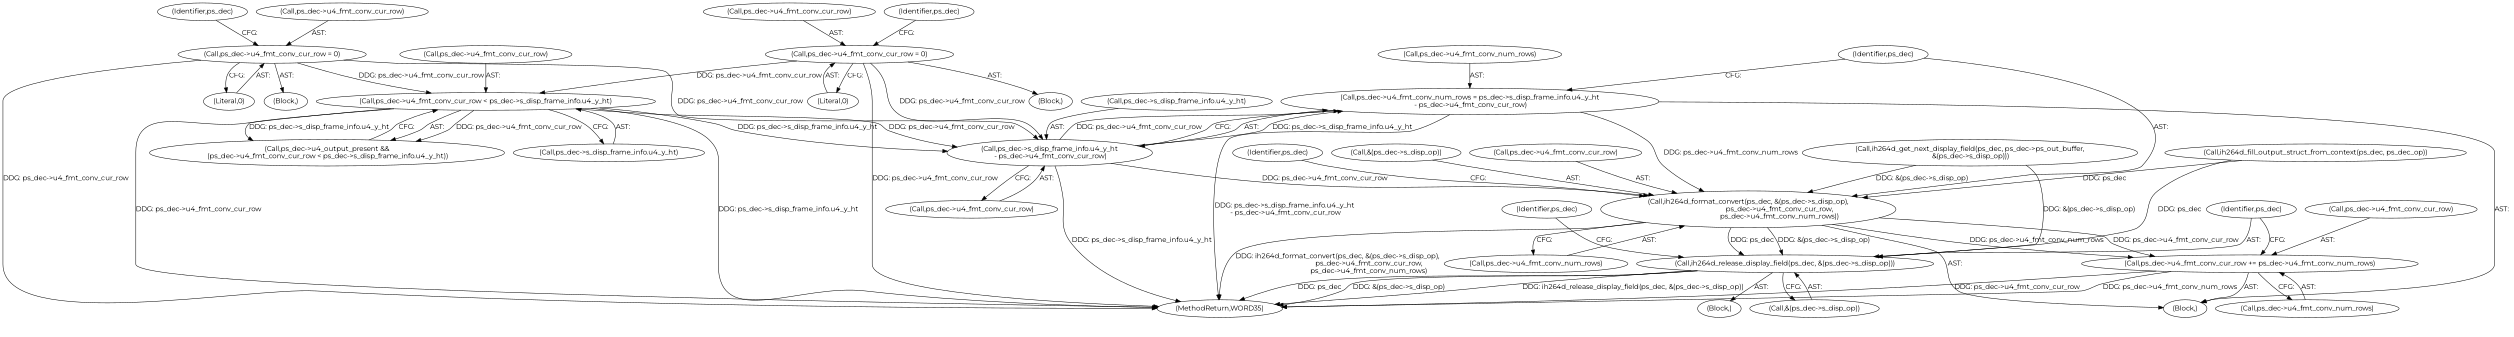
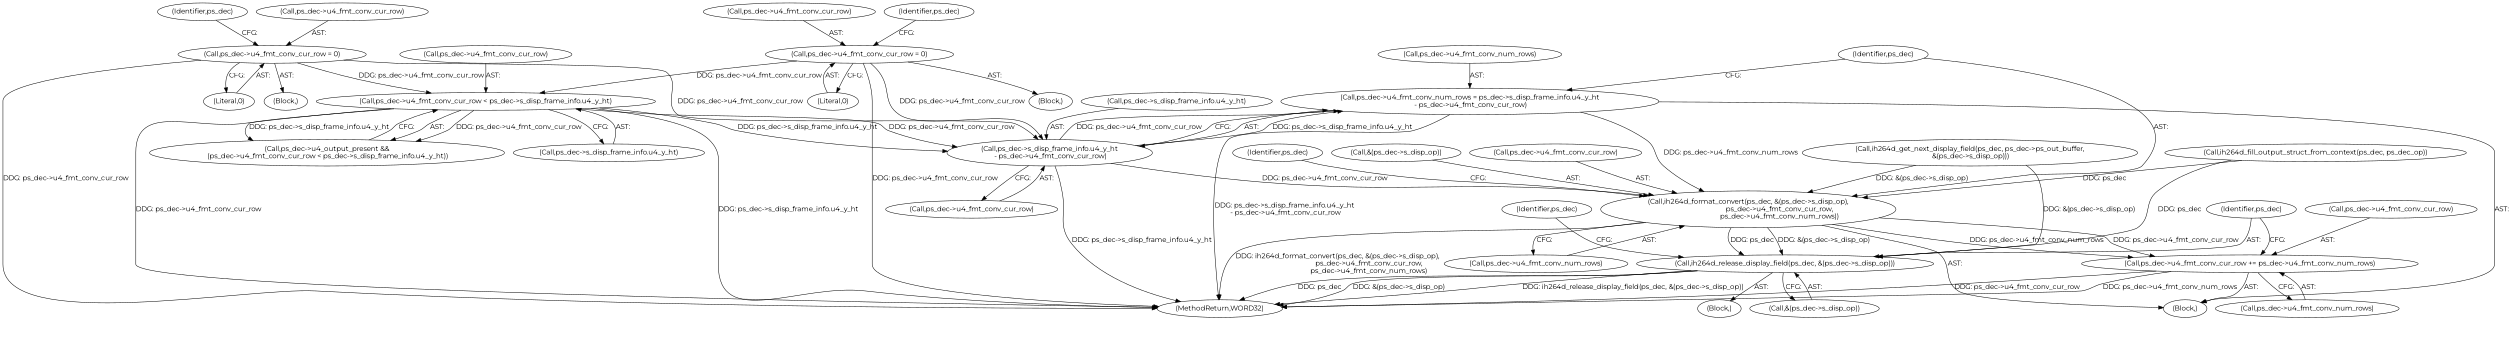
(1220, 309) -> (1220, 309)
